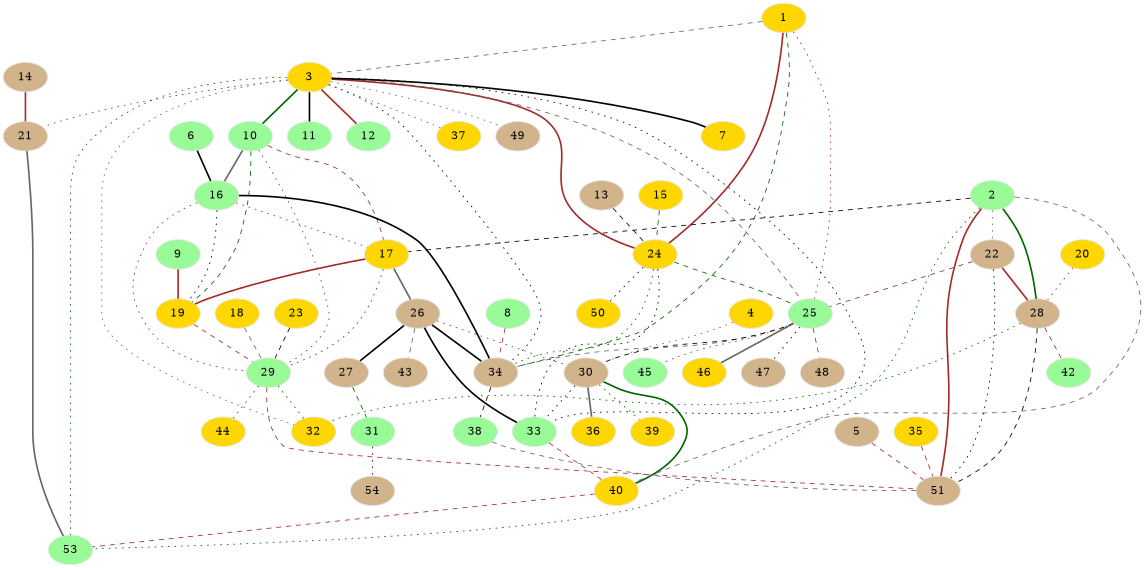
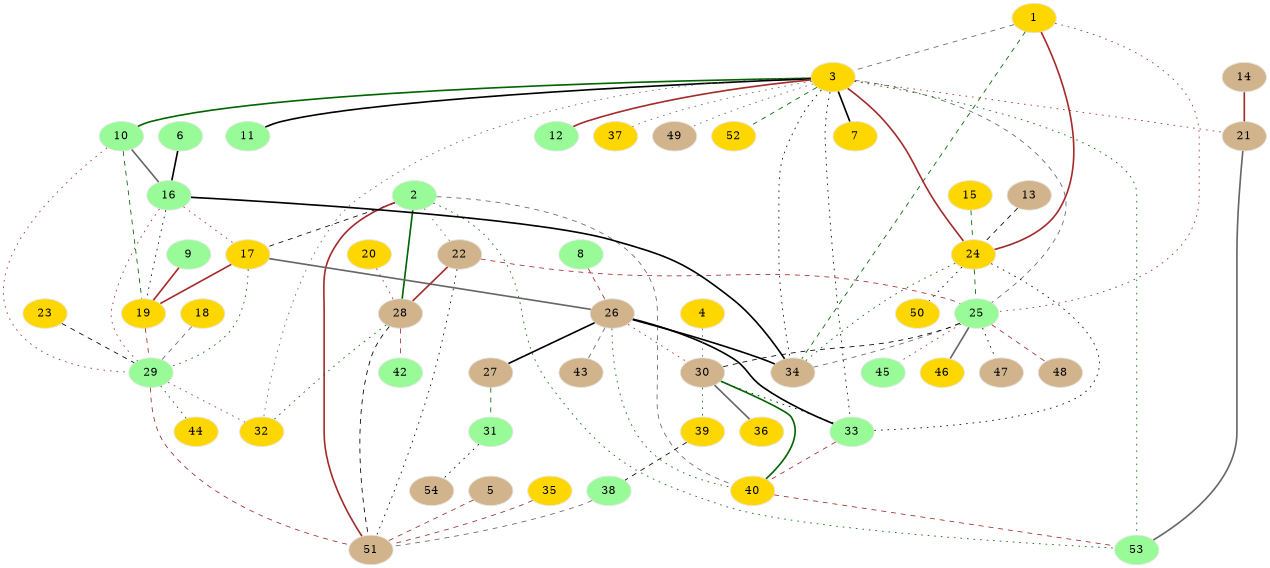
none -> (734, 136)
(343, 172) -> none
(503, 338) -> (597, 284)
(291, 402) -> (206, 402)
(483, 408) -> (654, 462)
none -> (637, 435)
